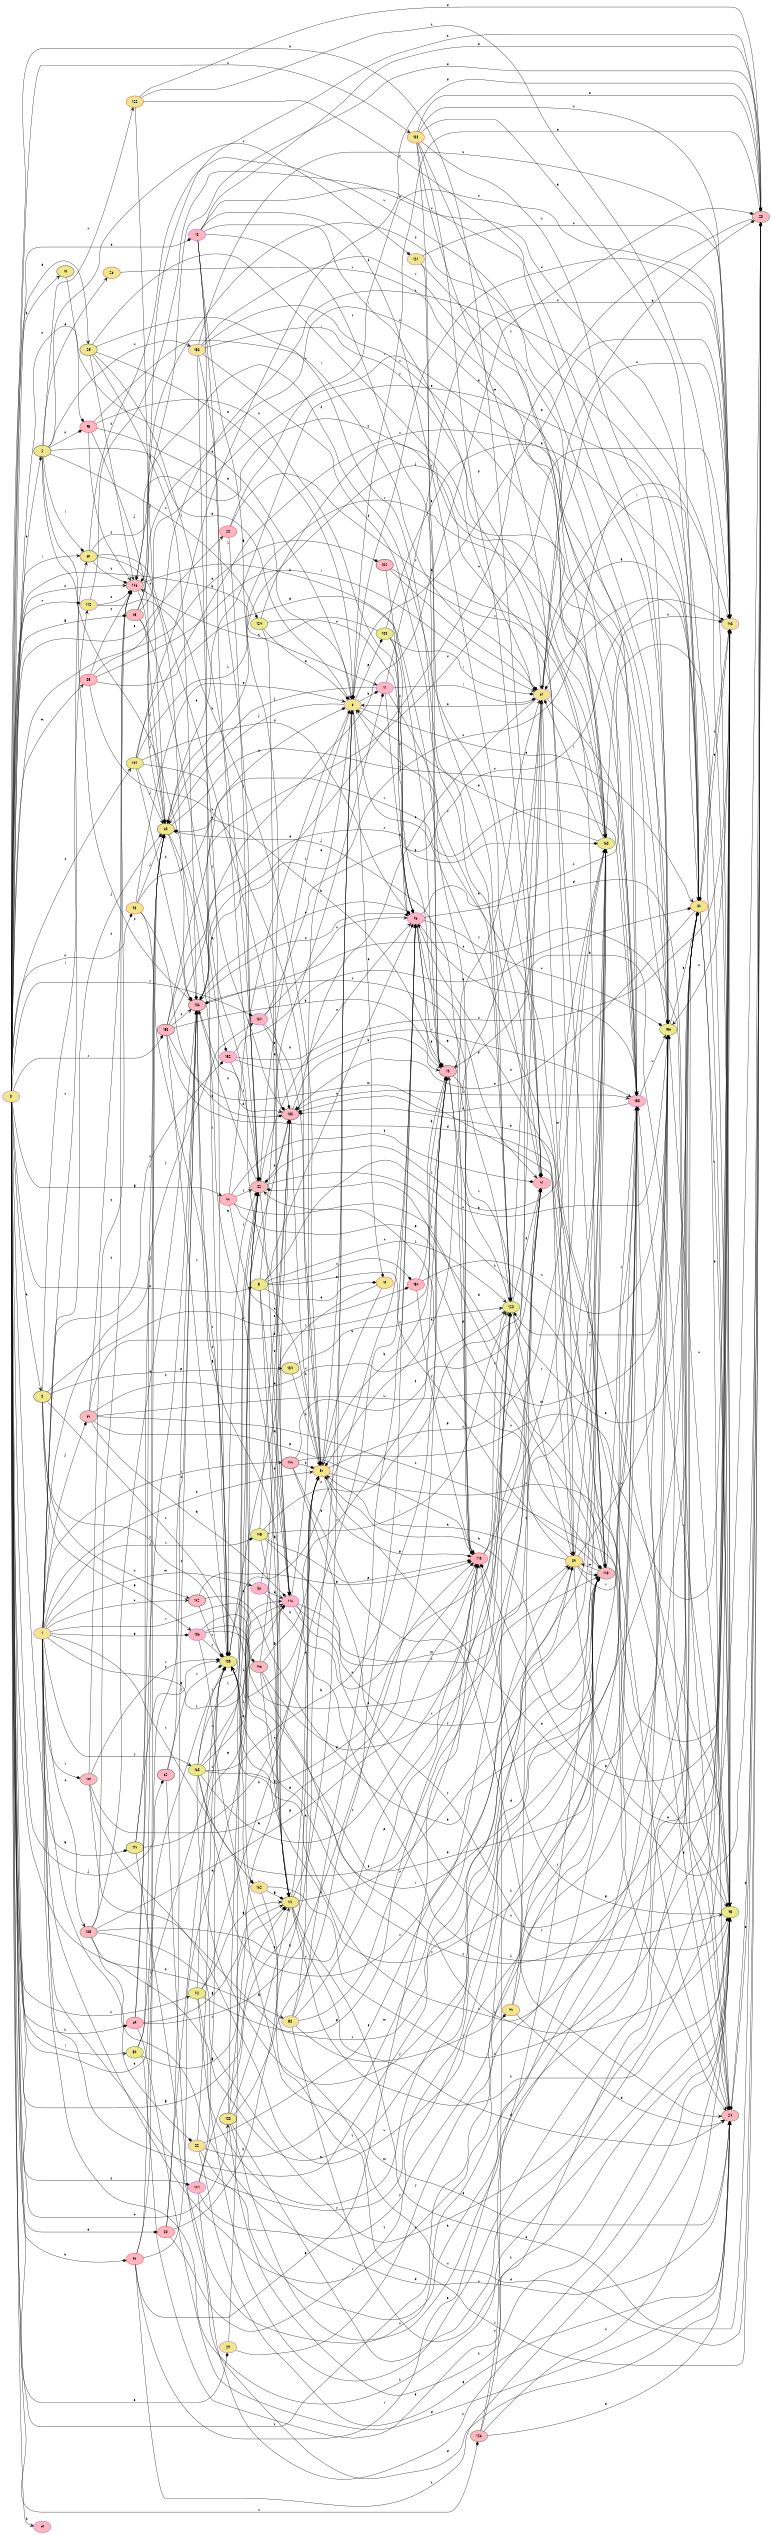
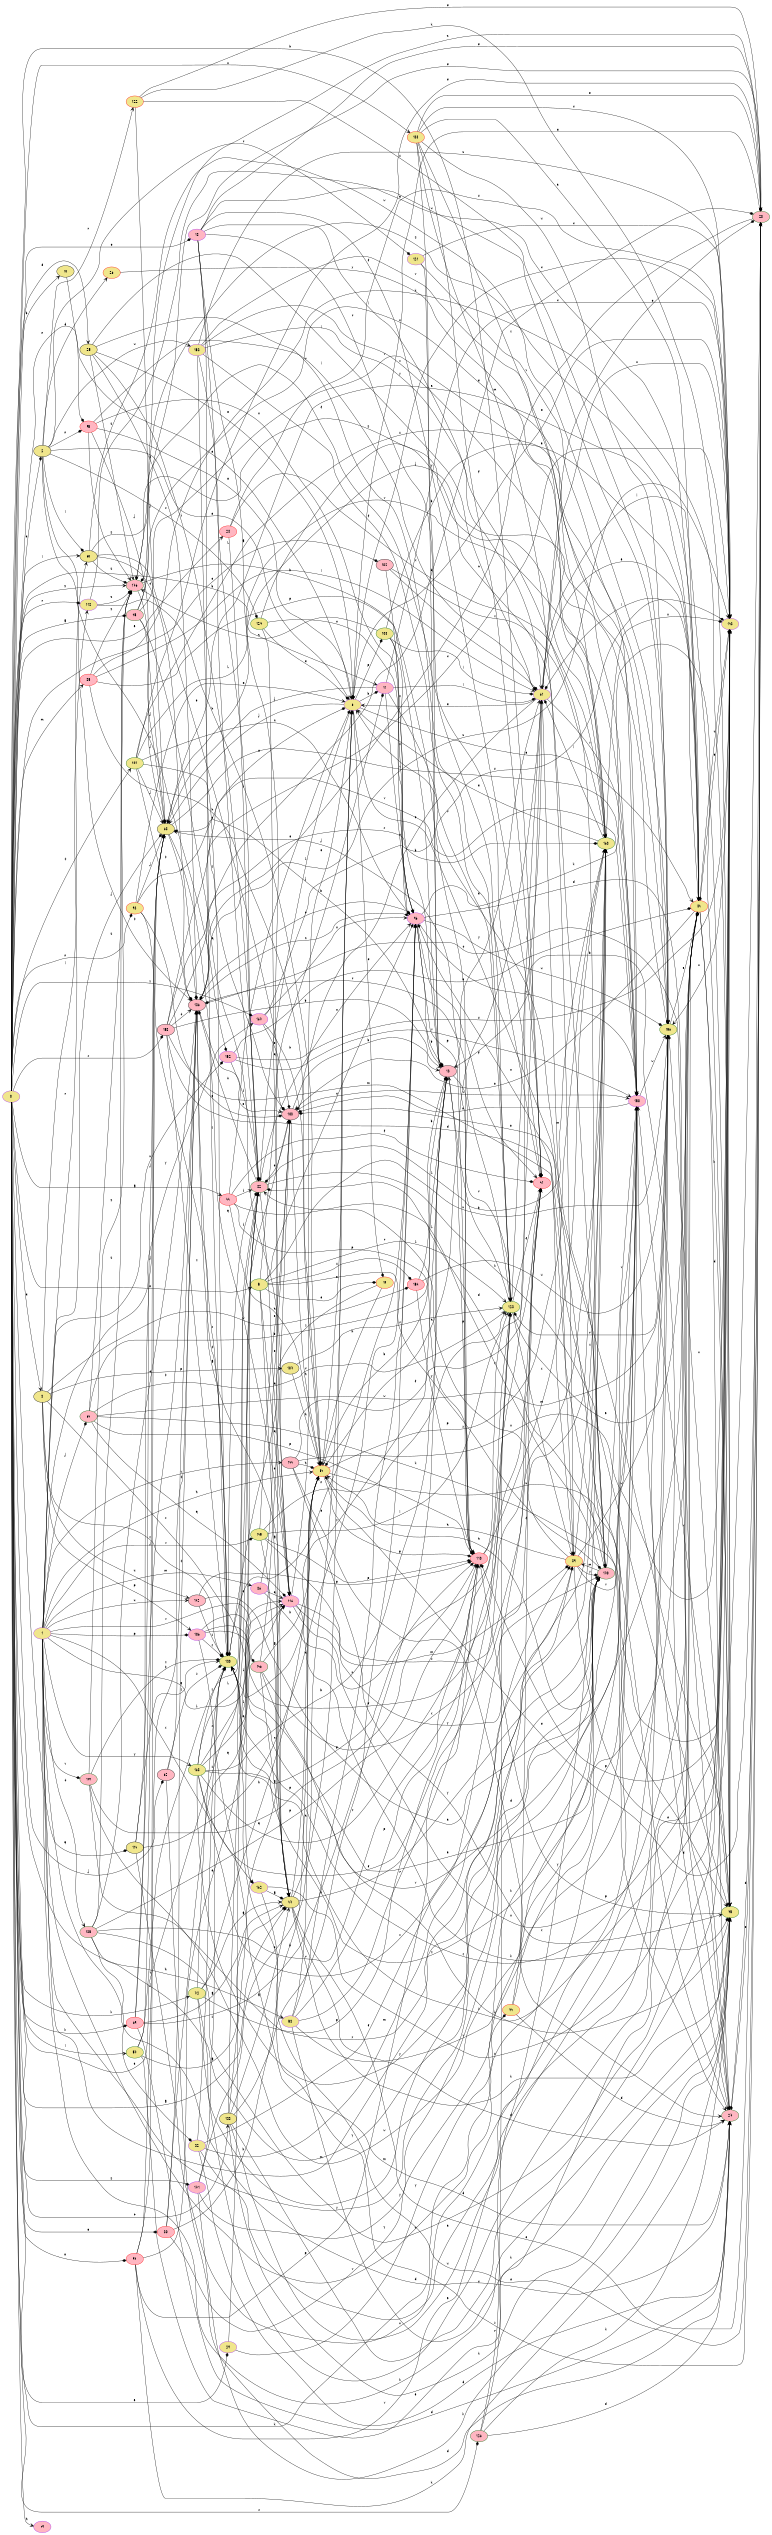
(453, 1317) -> (420, 1271)
(428, 1655) -> (428, 1655)
